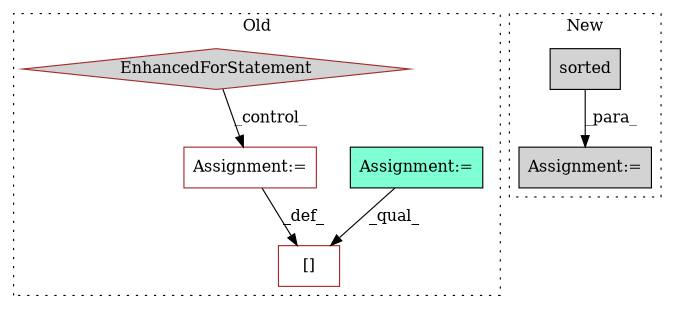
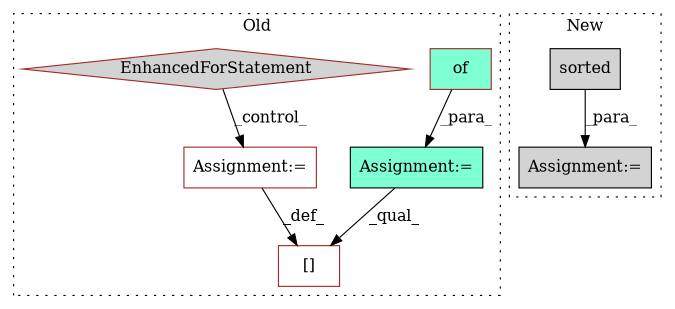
none -> (461, 69)
